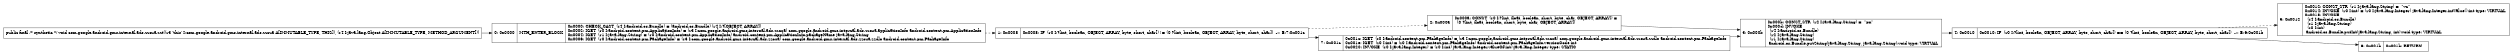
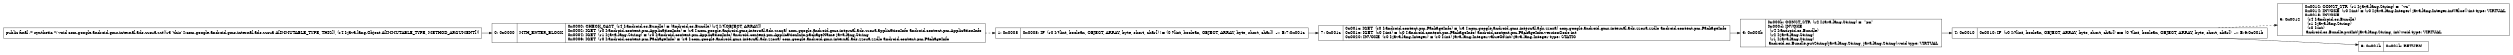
(1524, 23) -> none
